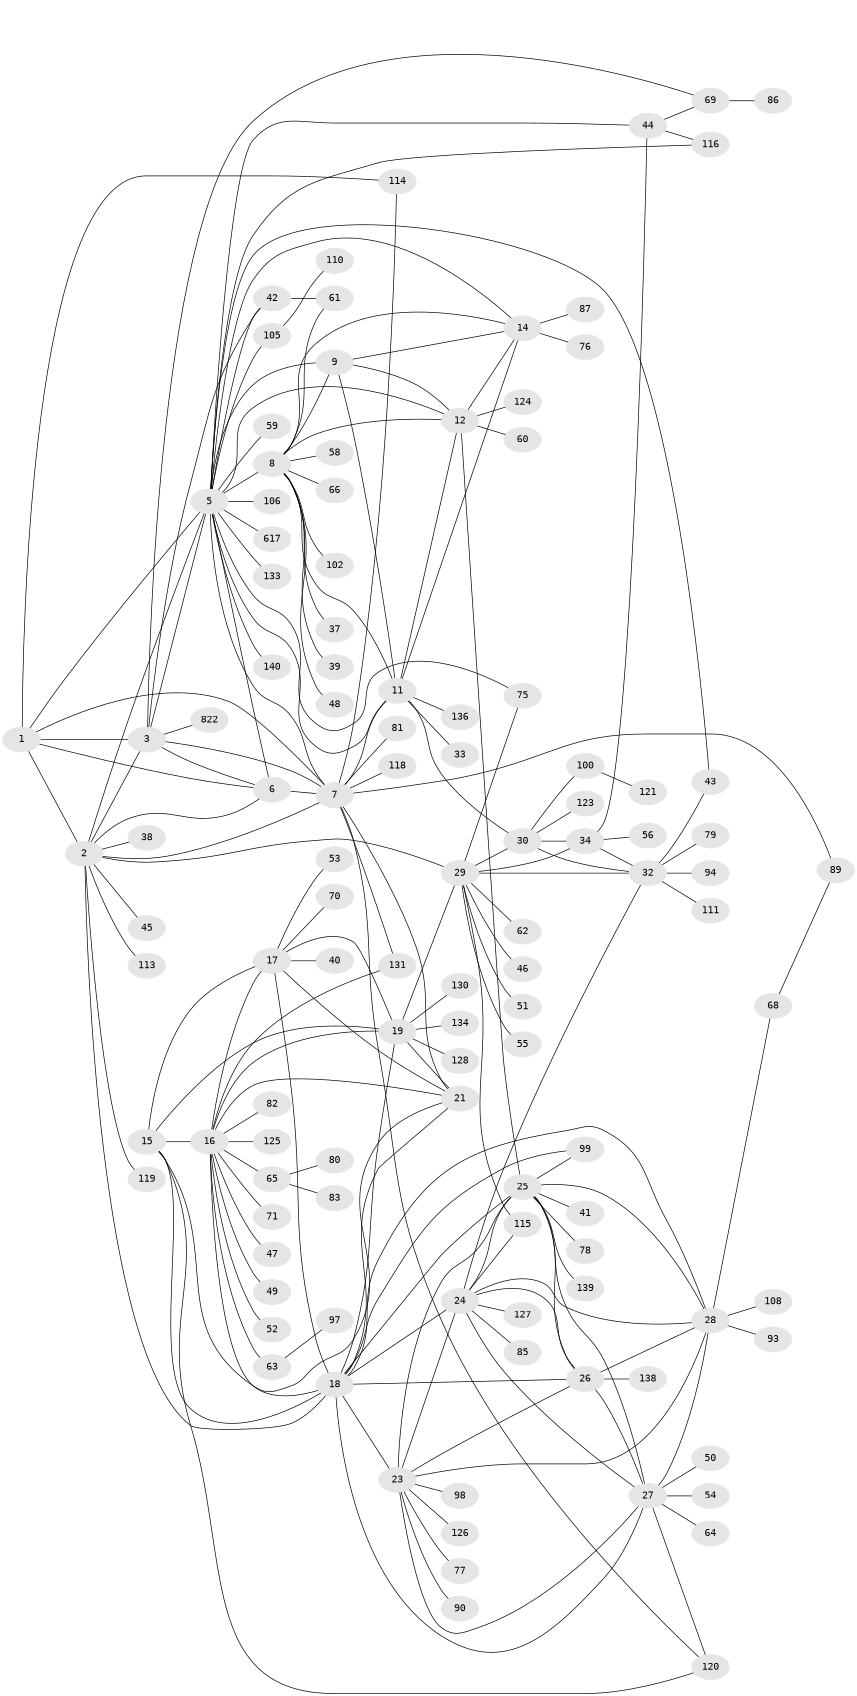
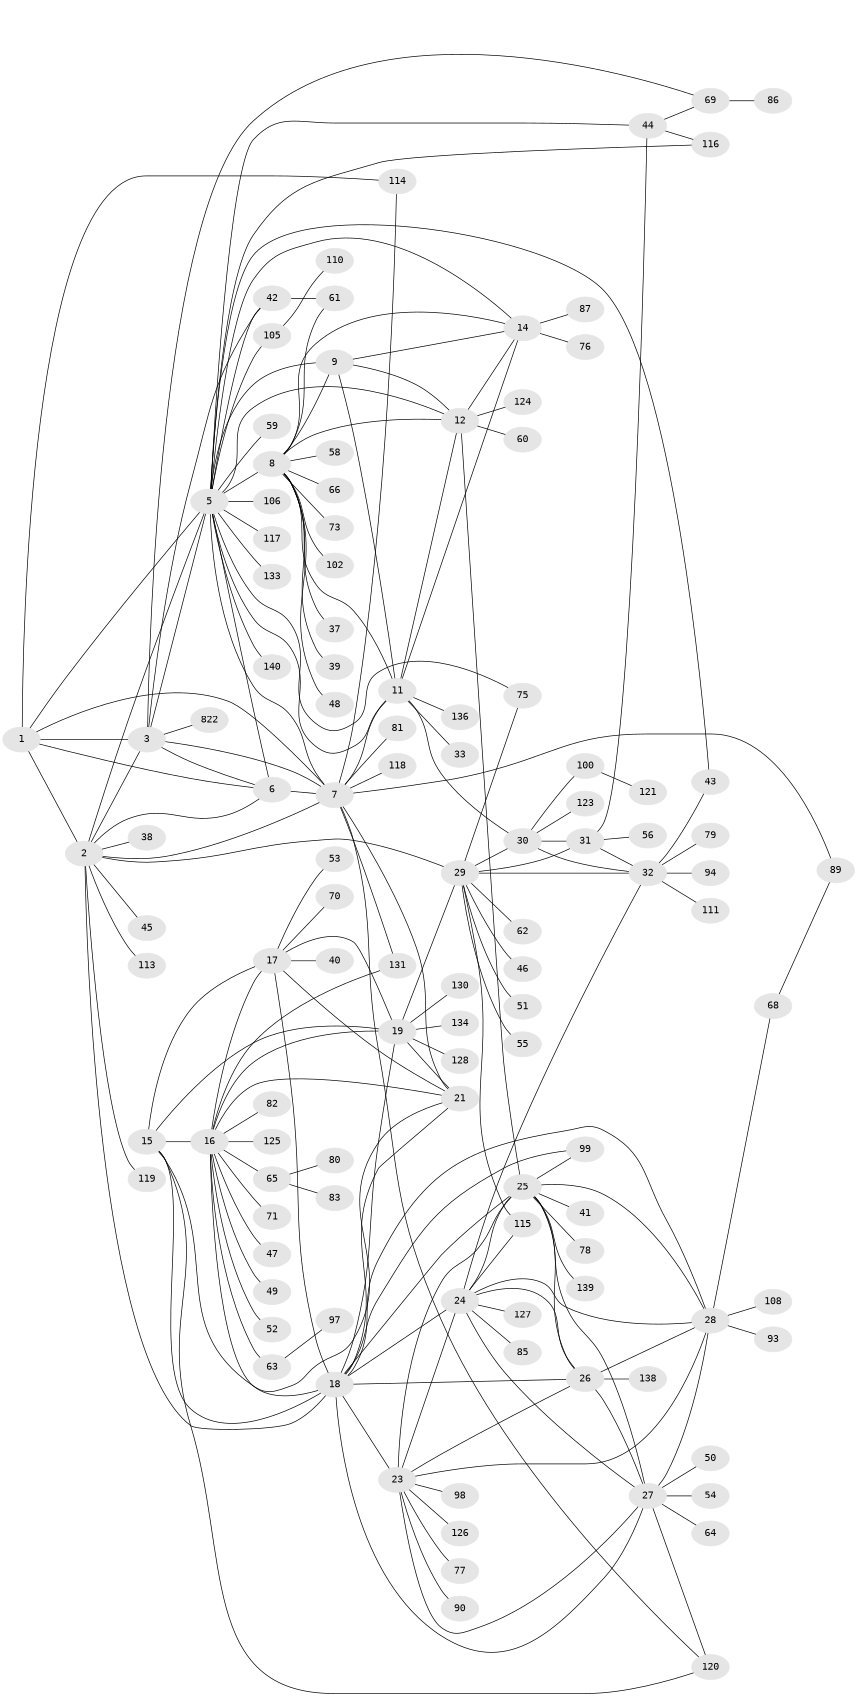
none -> (335, 528)
(272, 539) -> (272, 539)
(585, 841) -> (585, 841)
